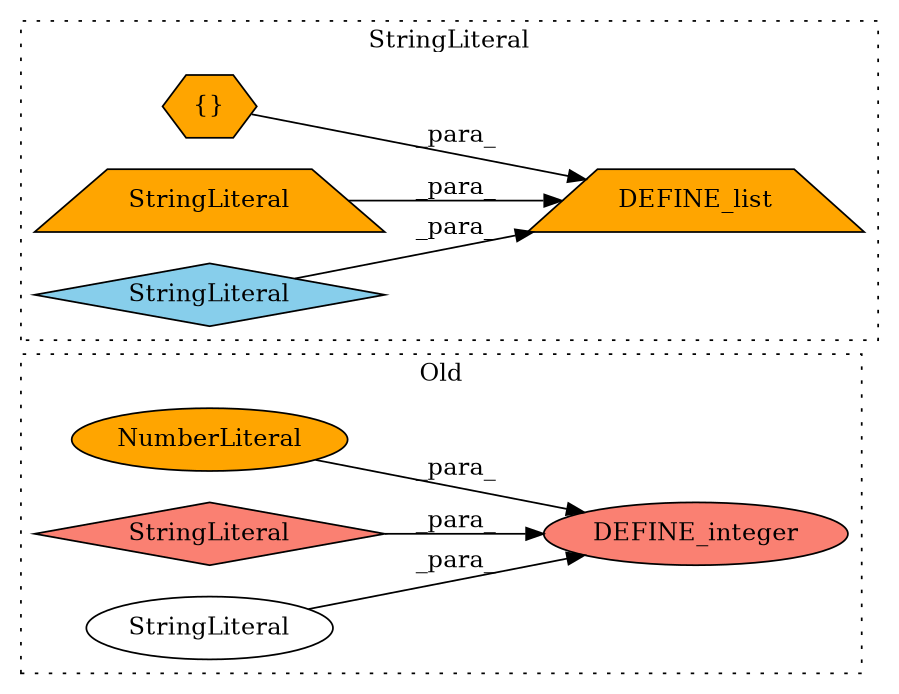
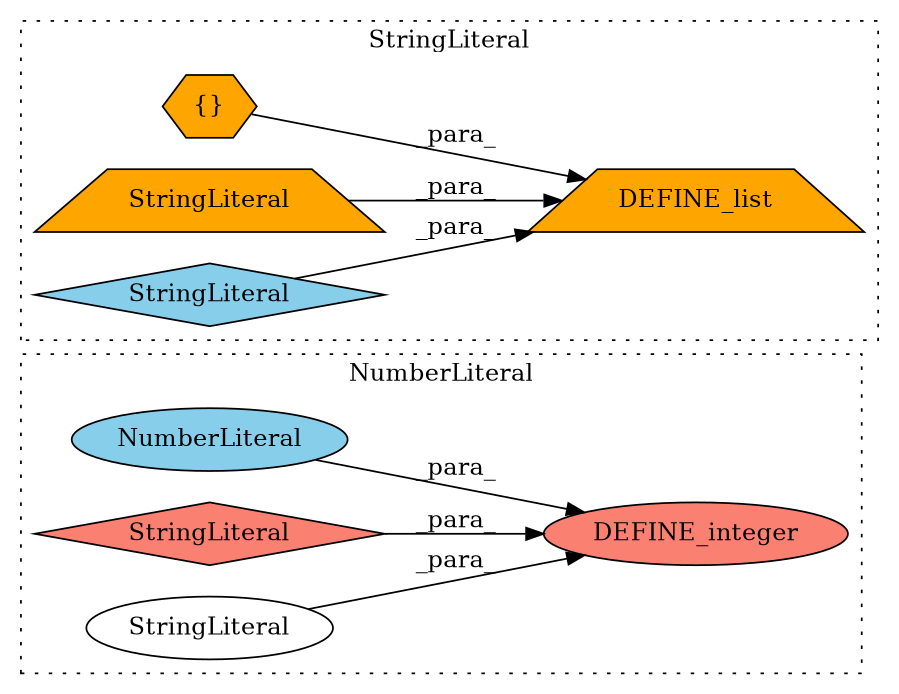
(441, 374) -> (441, 374)
(210, 440) -> (210, 440)
